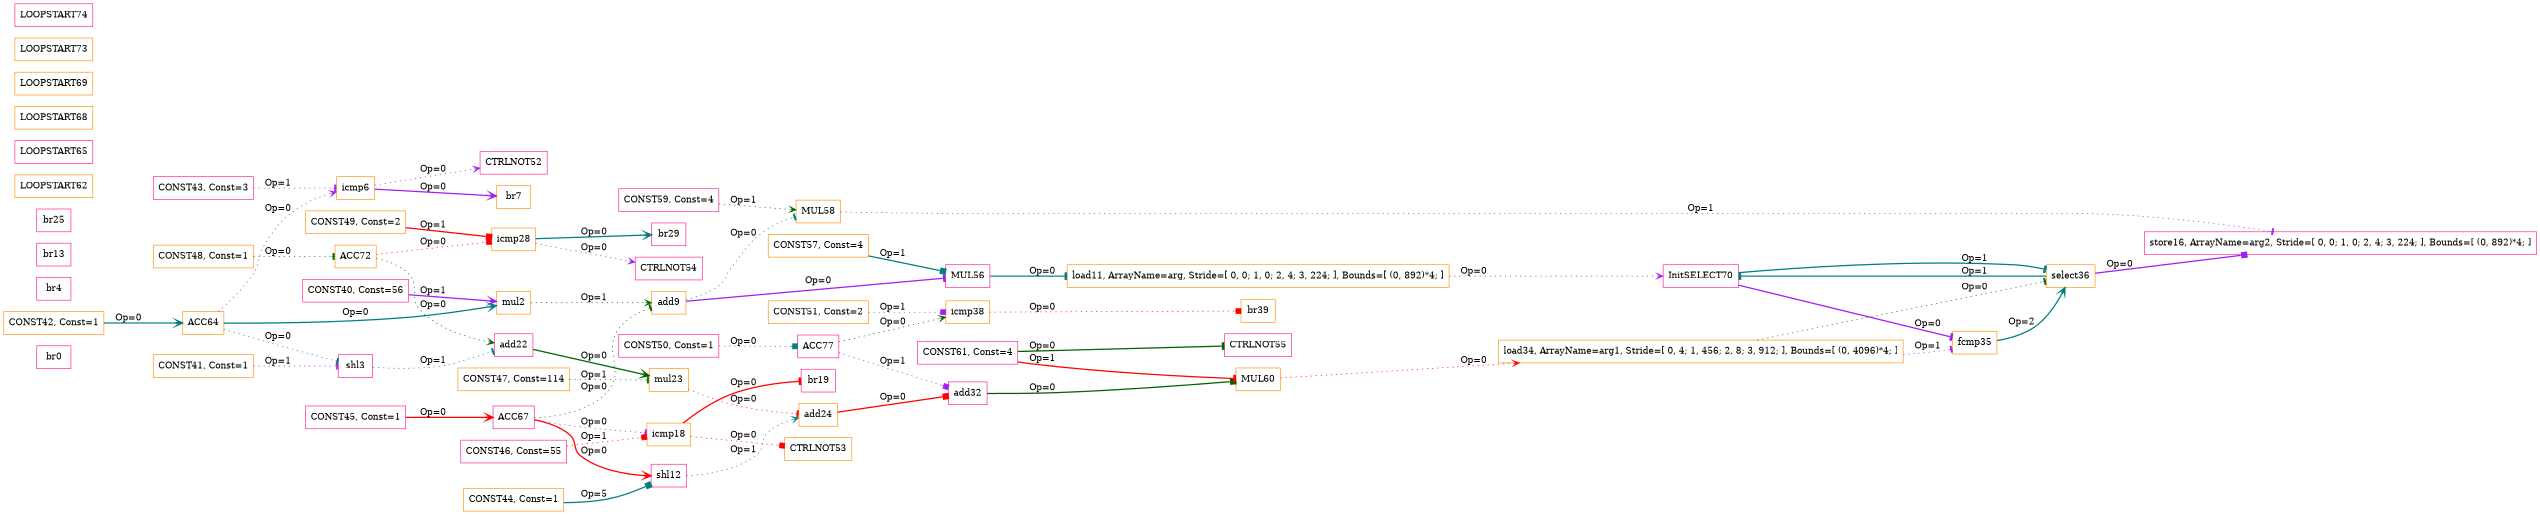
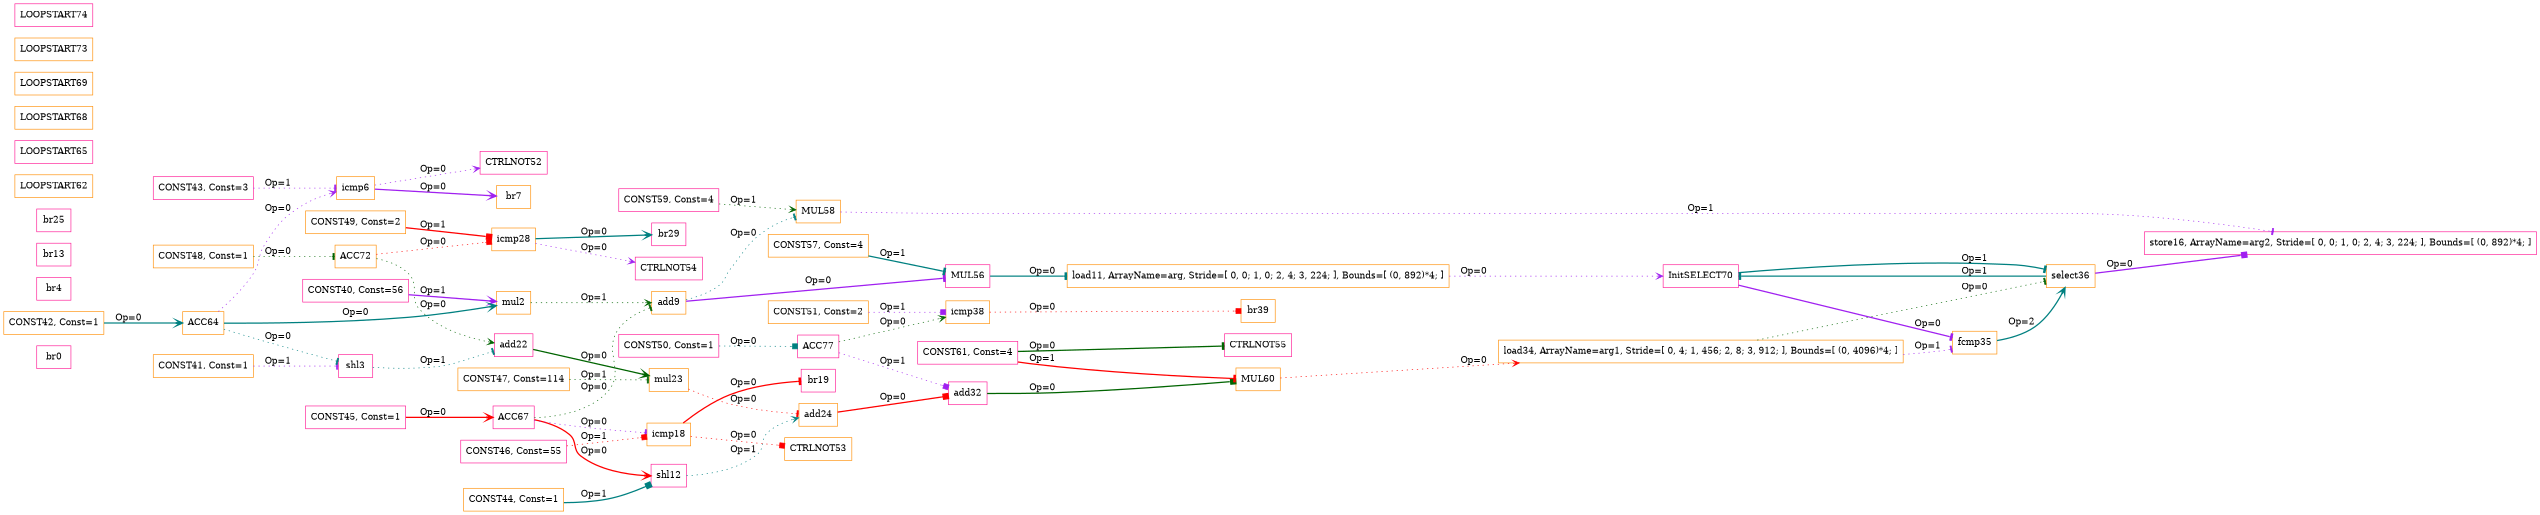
(904, 263) -> (905, 263)
(594, 494) -> (594, 494)
